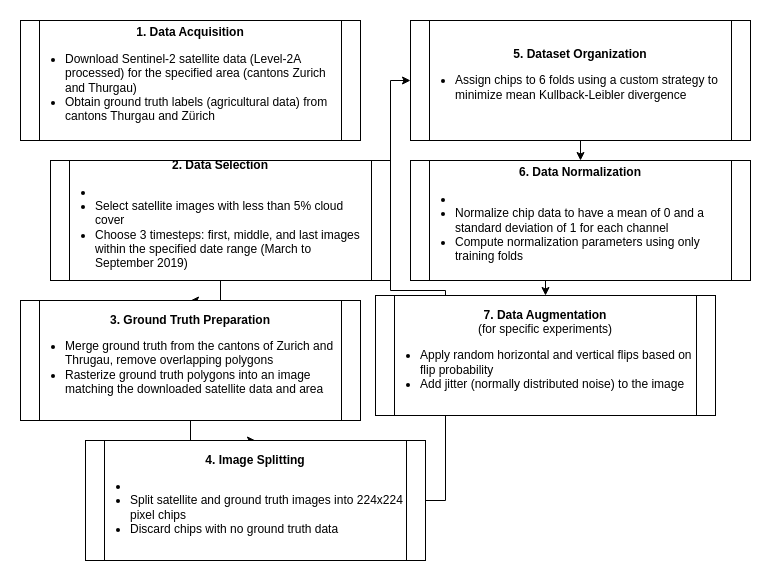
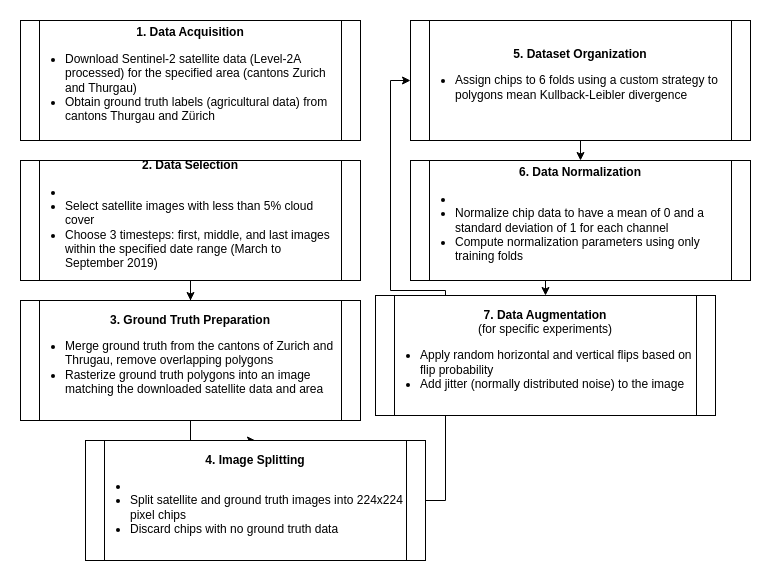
(581, 81) -> (581, 81)
(221, 221) -> (191, 221)
